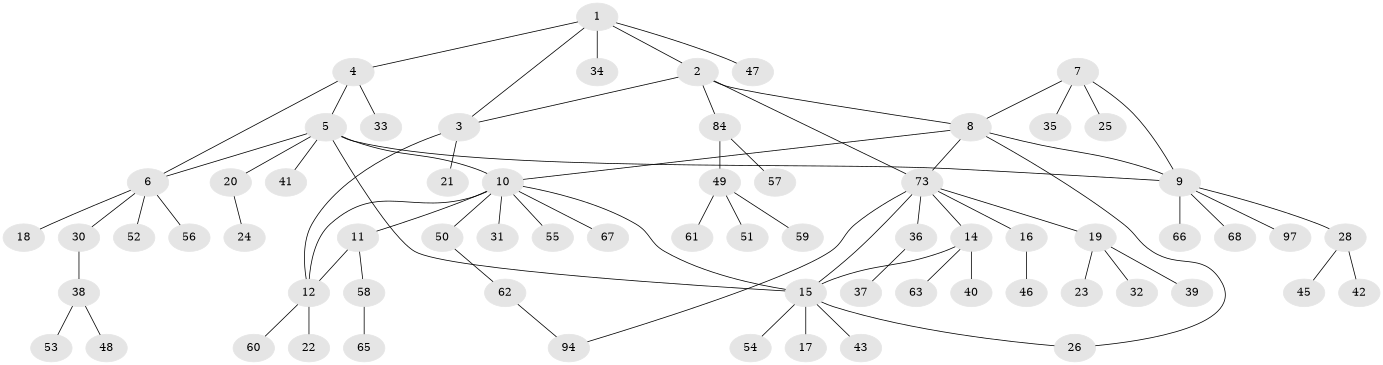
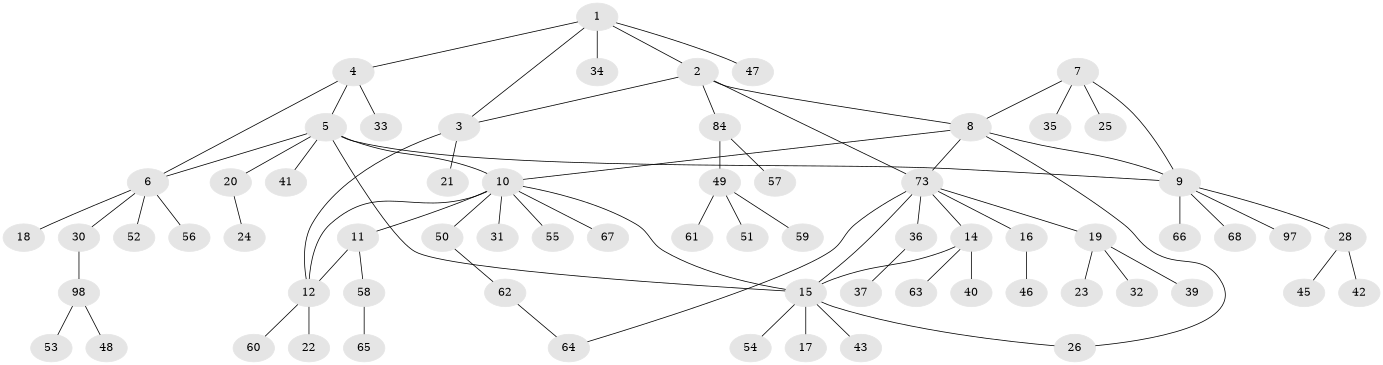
(79, 293) -> (79, 293)
(569, 348) -> (569, 348)
